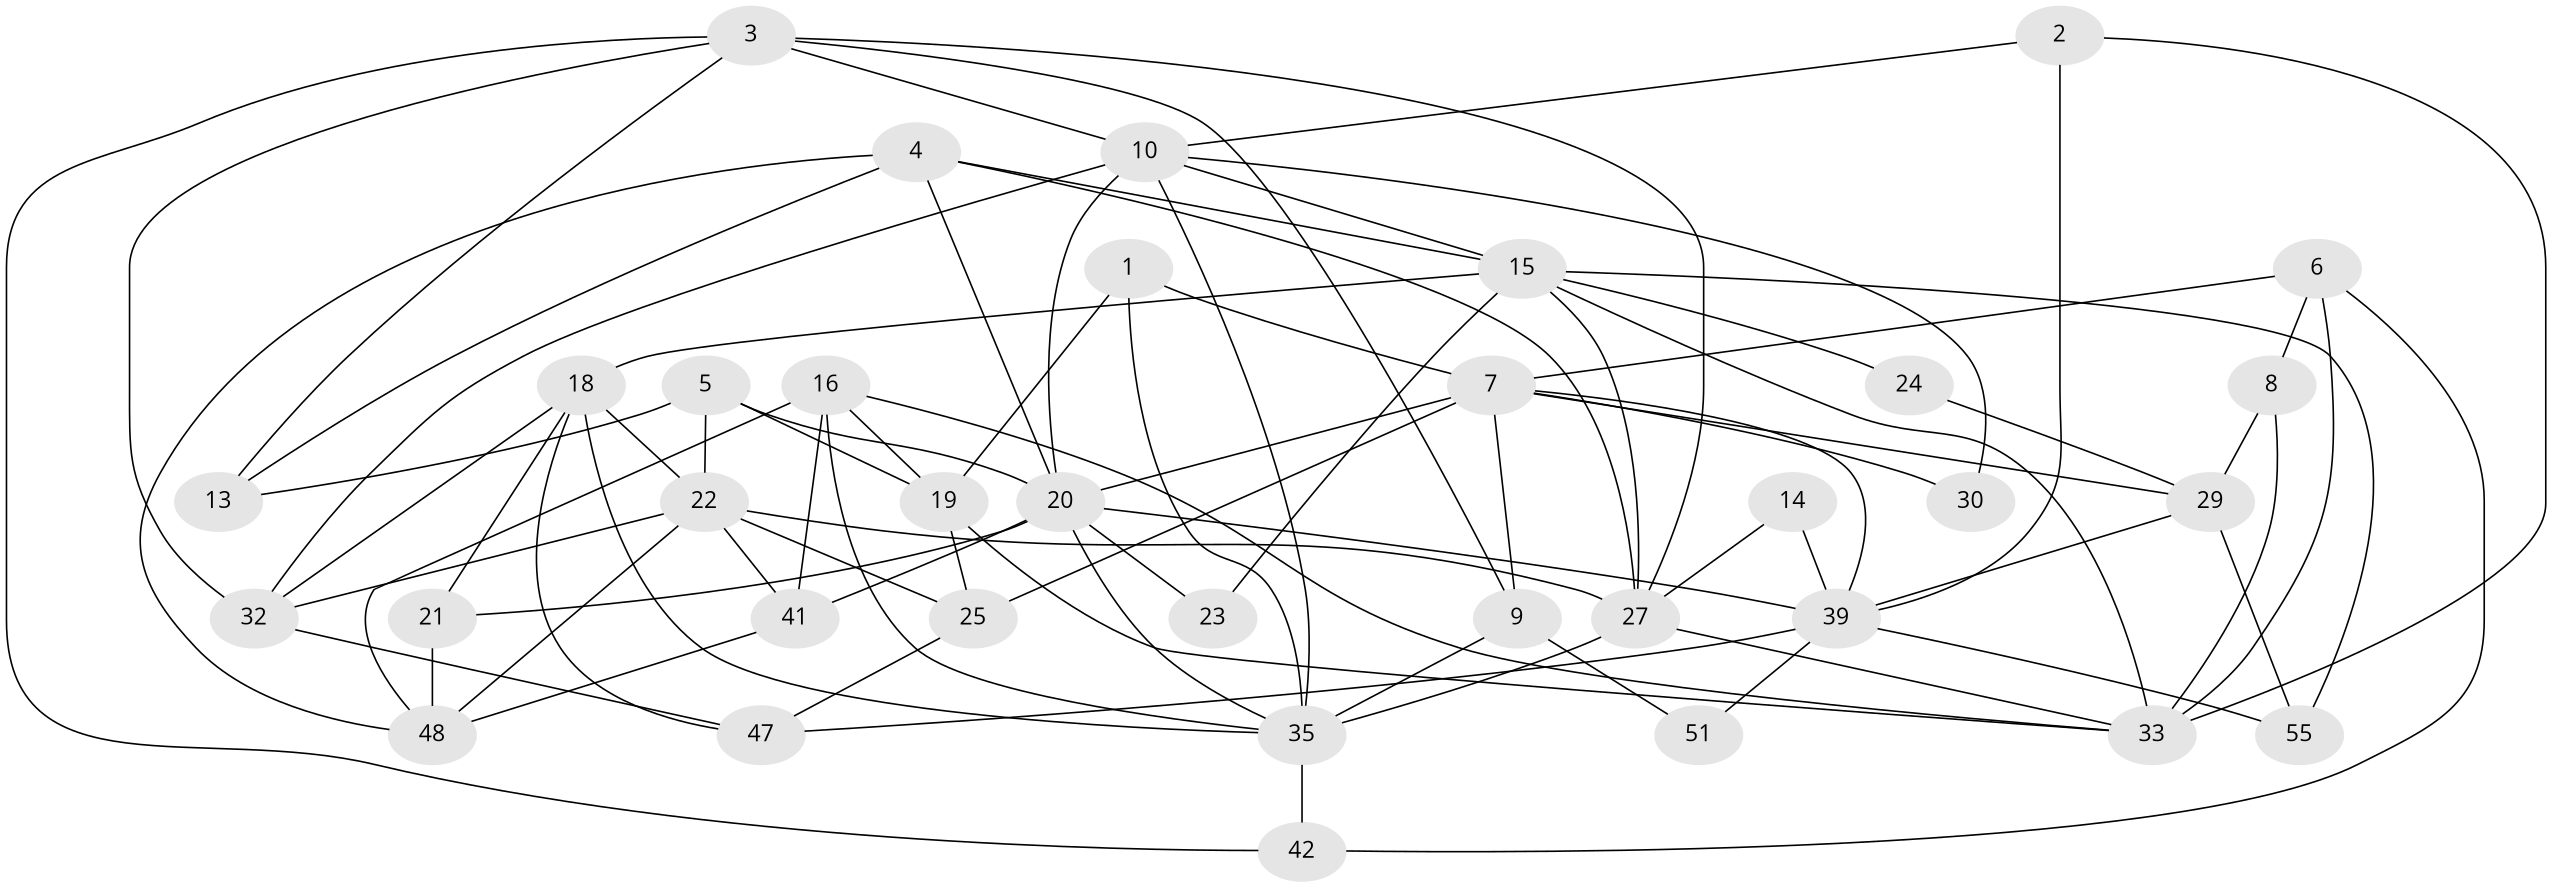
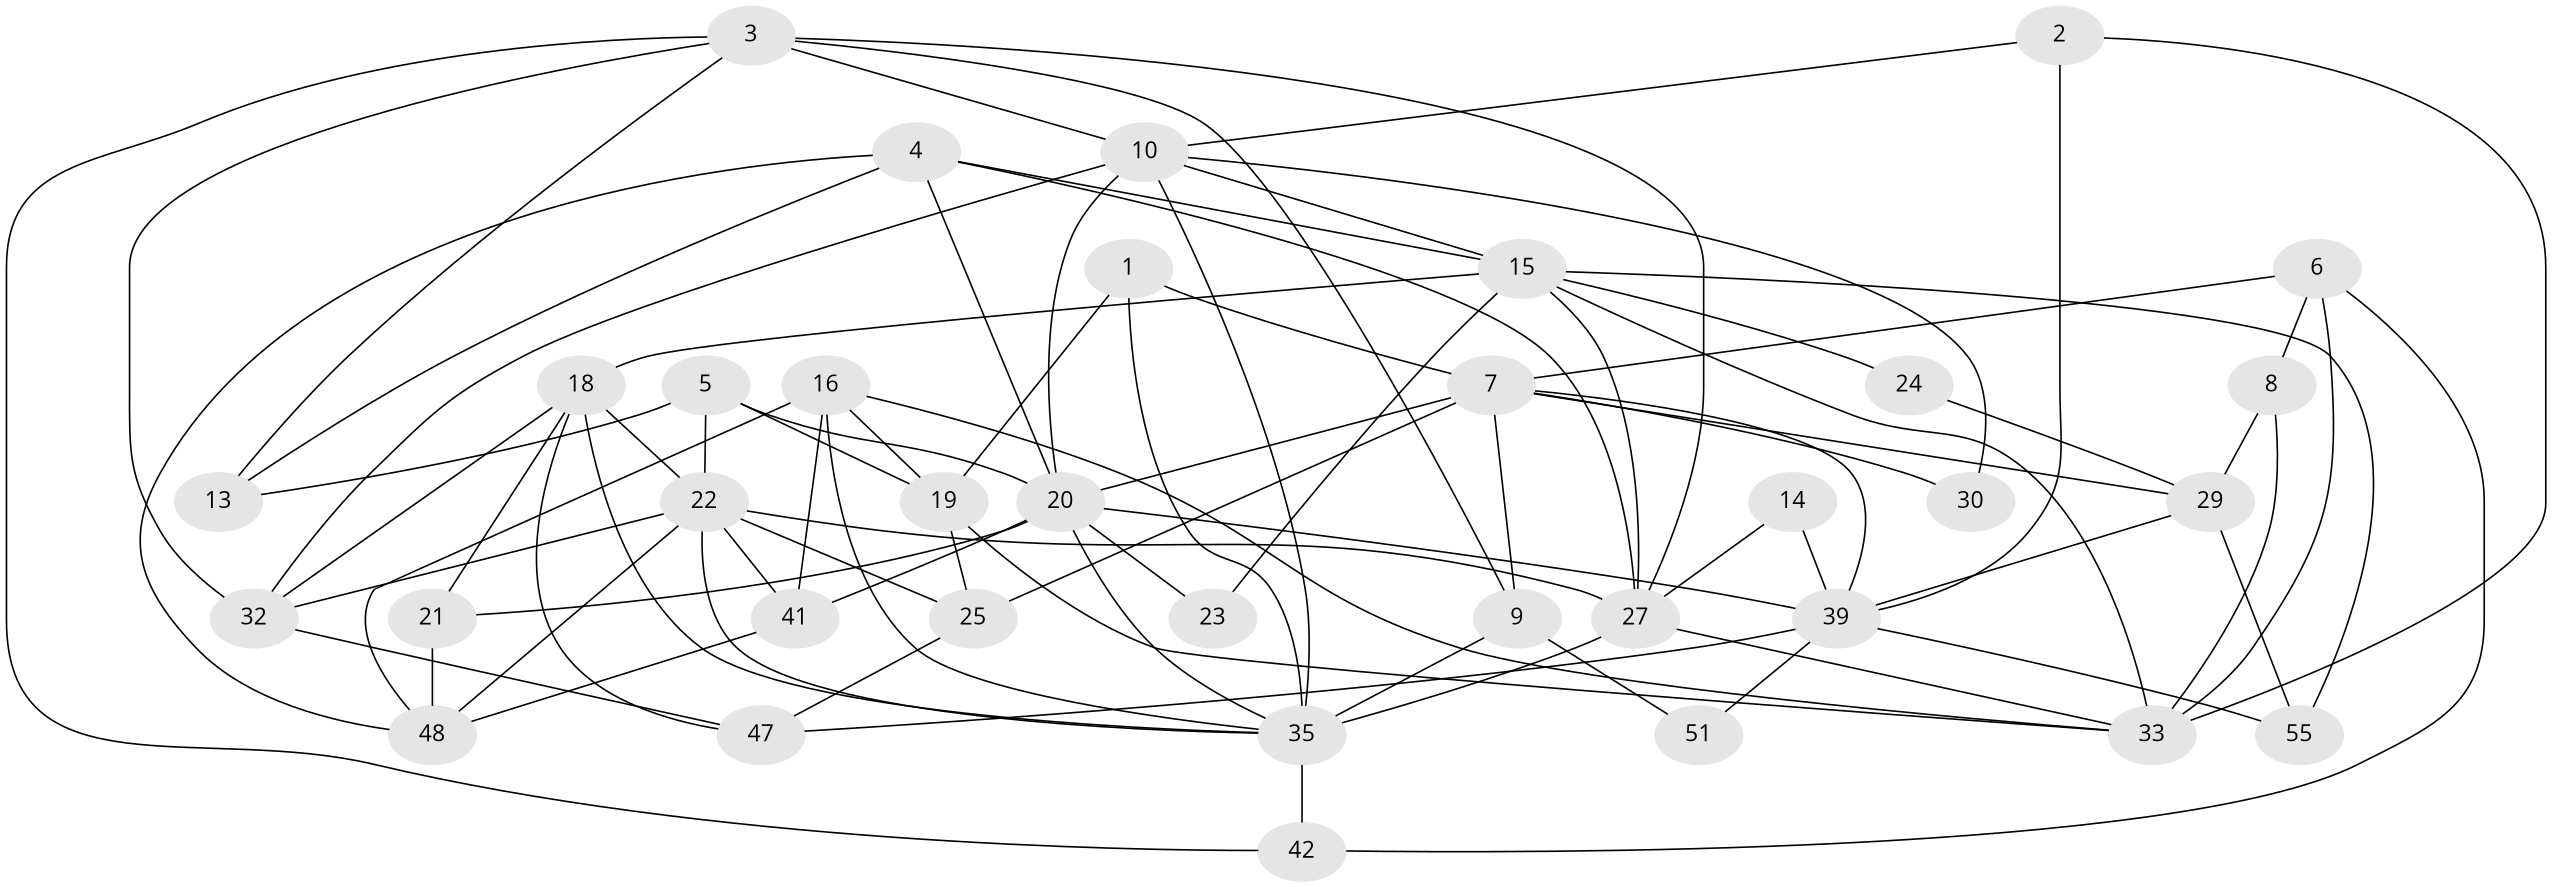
none -> (930, 709)
